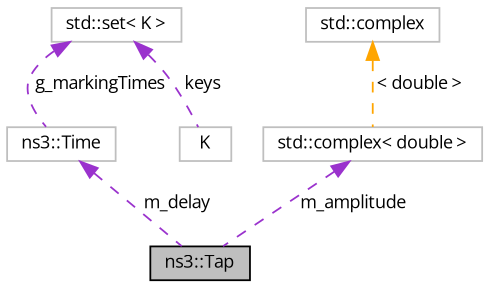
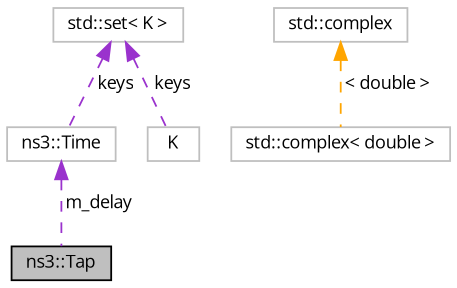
(99, 85) -> (114, 85)
(279, 209) -> none
